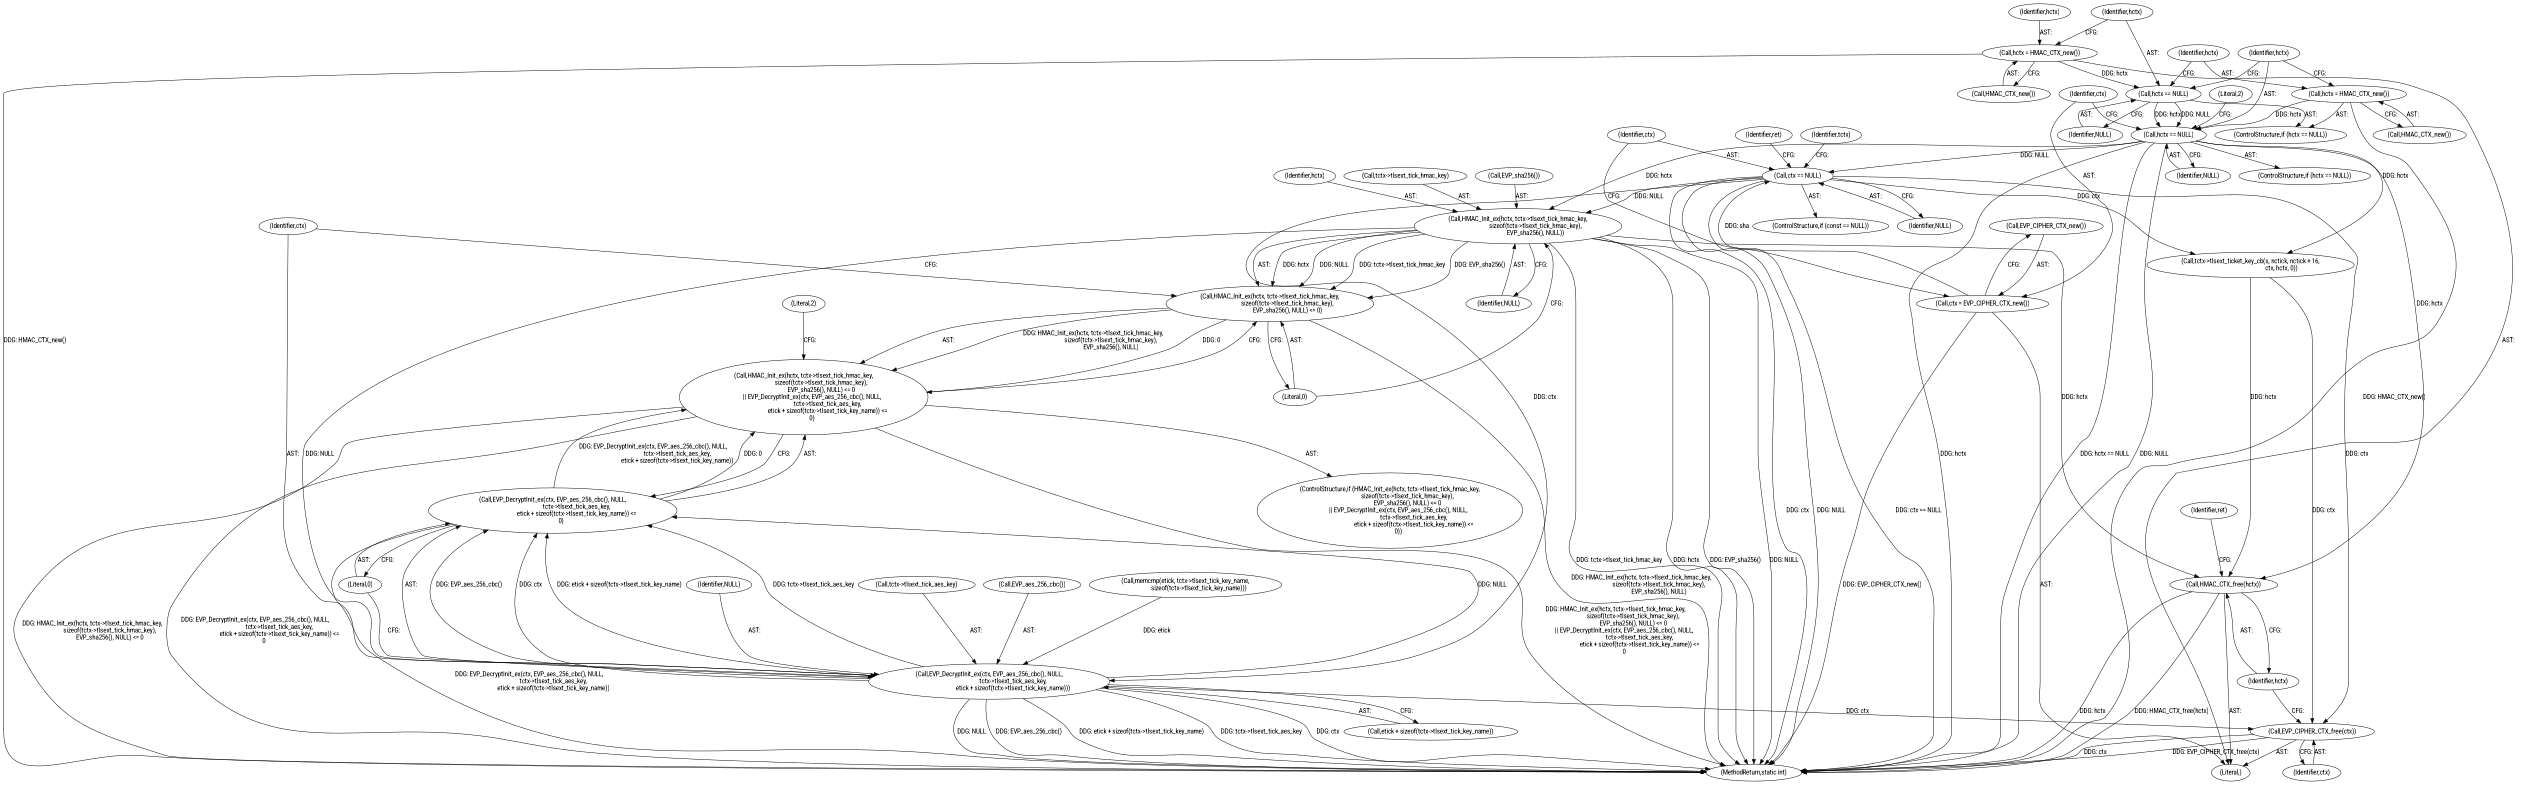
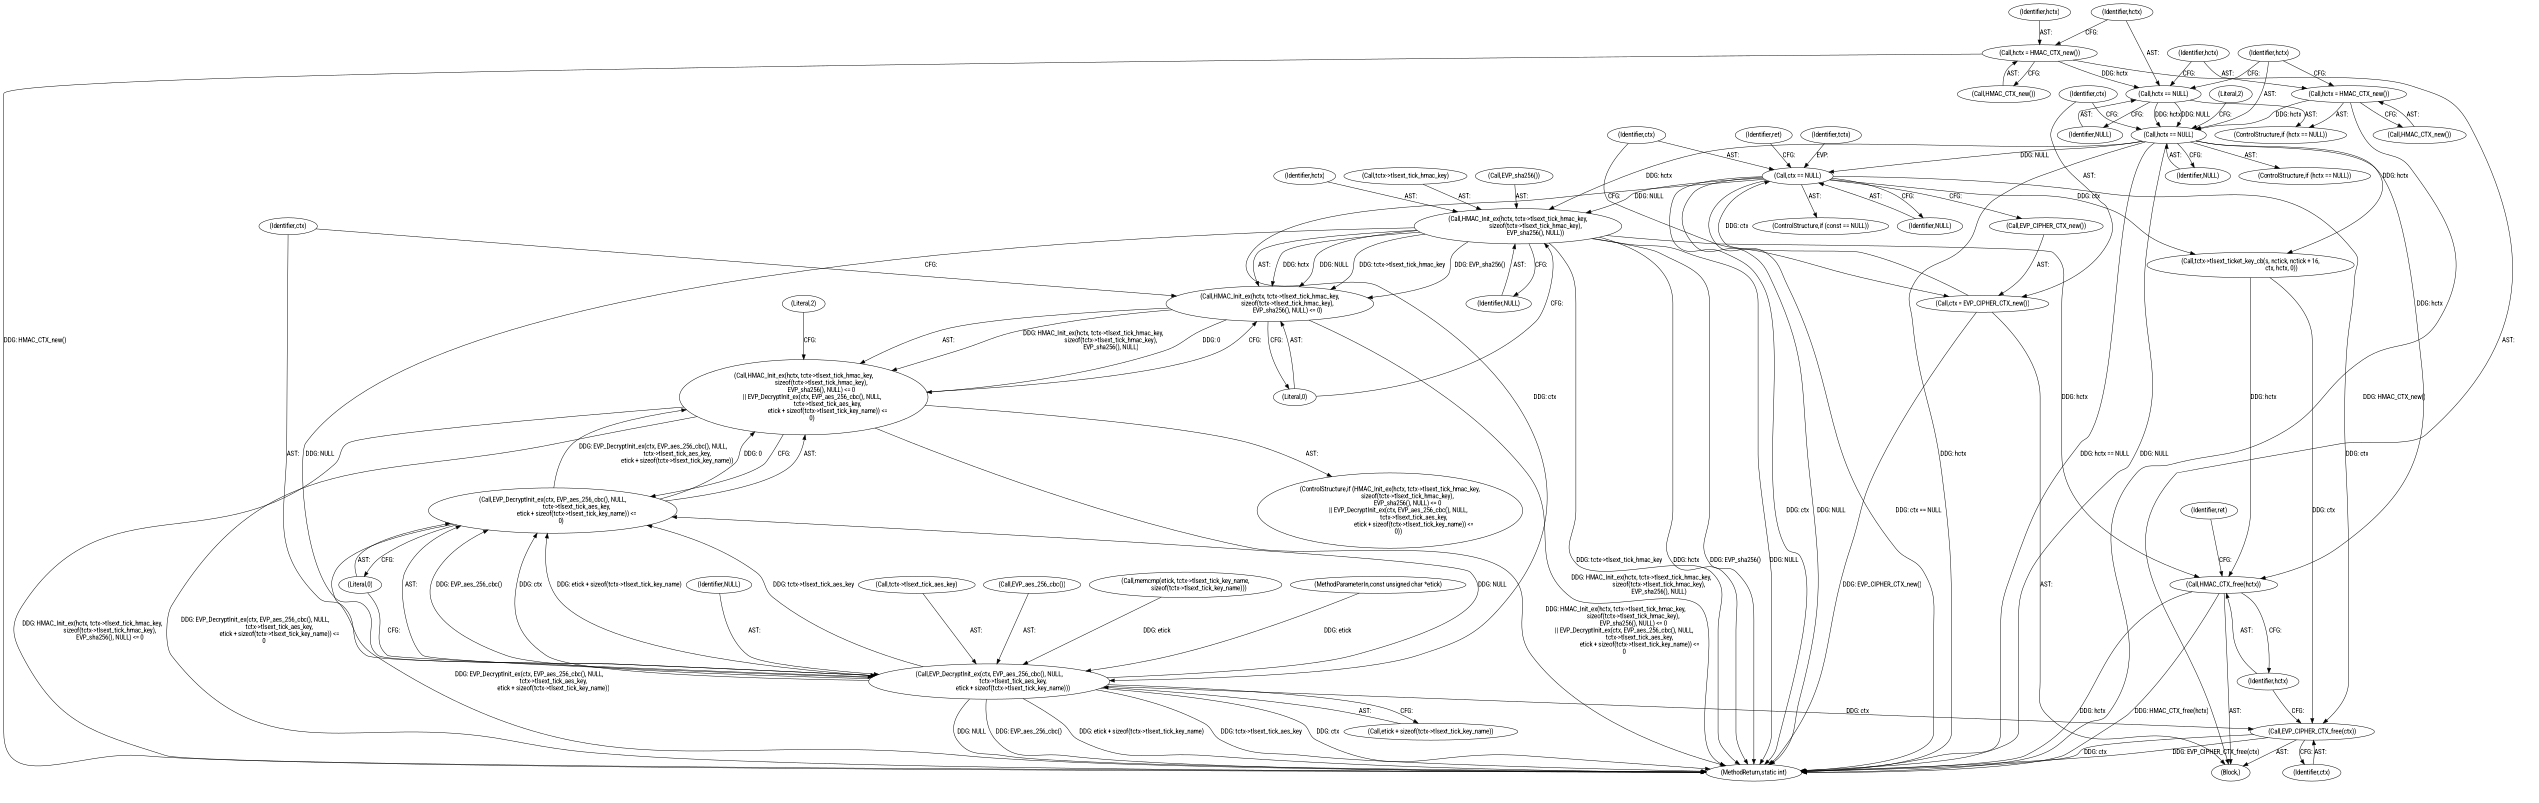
(1823, 156) -> (1823, 156)
(1737, 226) -> (1737, 226)
(2000, 262) -> (1924, 194)
none -> (1378, 585)
(2231, 773) -> (2231, 773)
